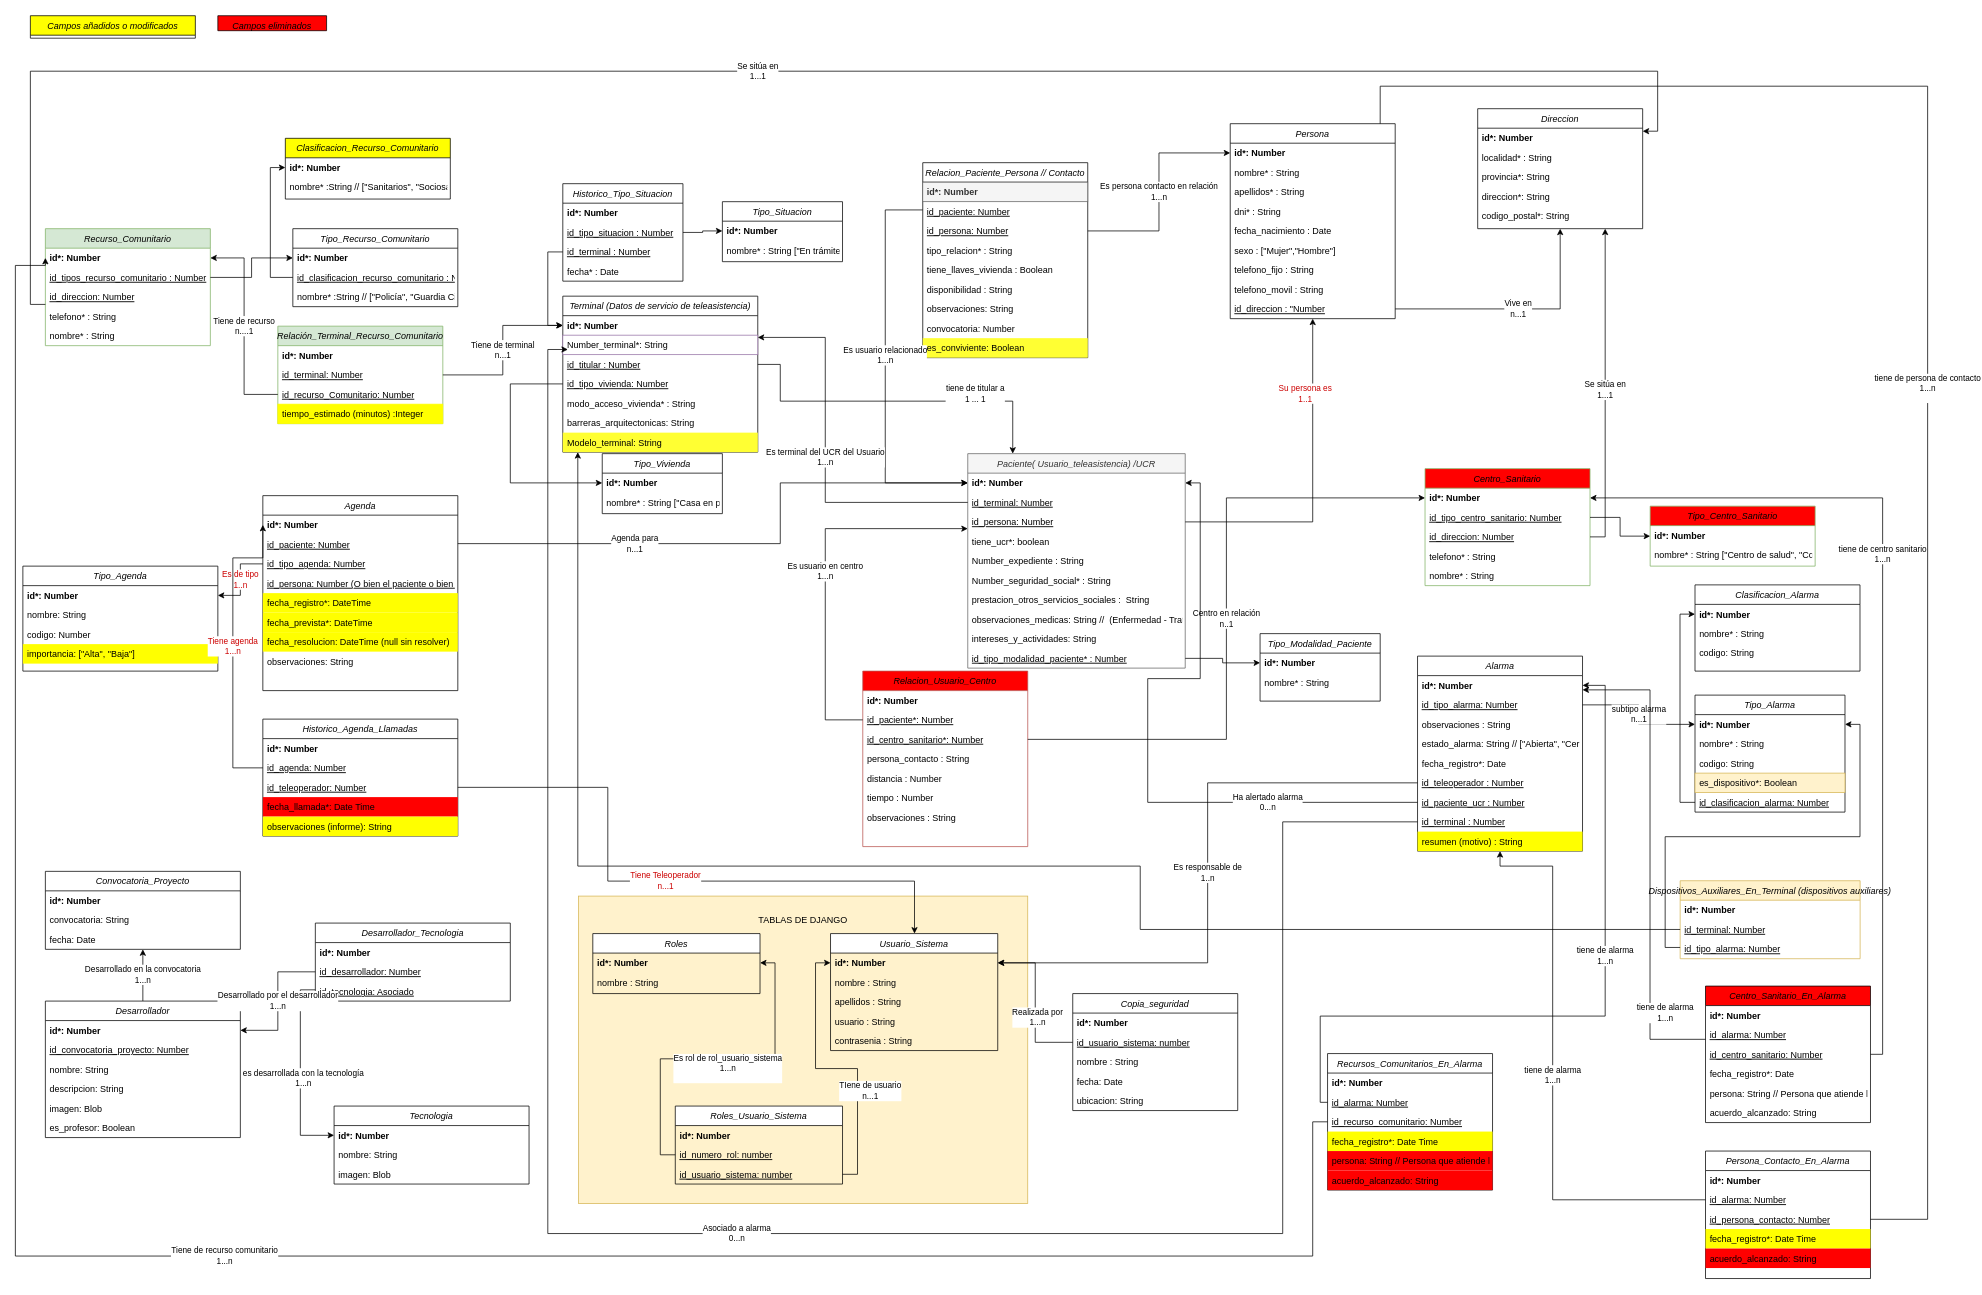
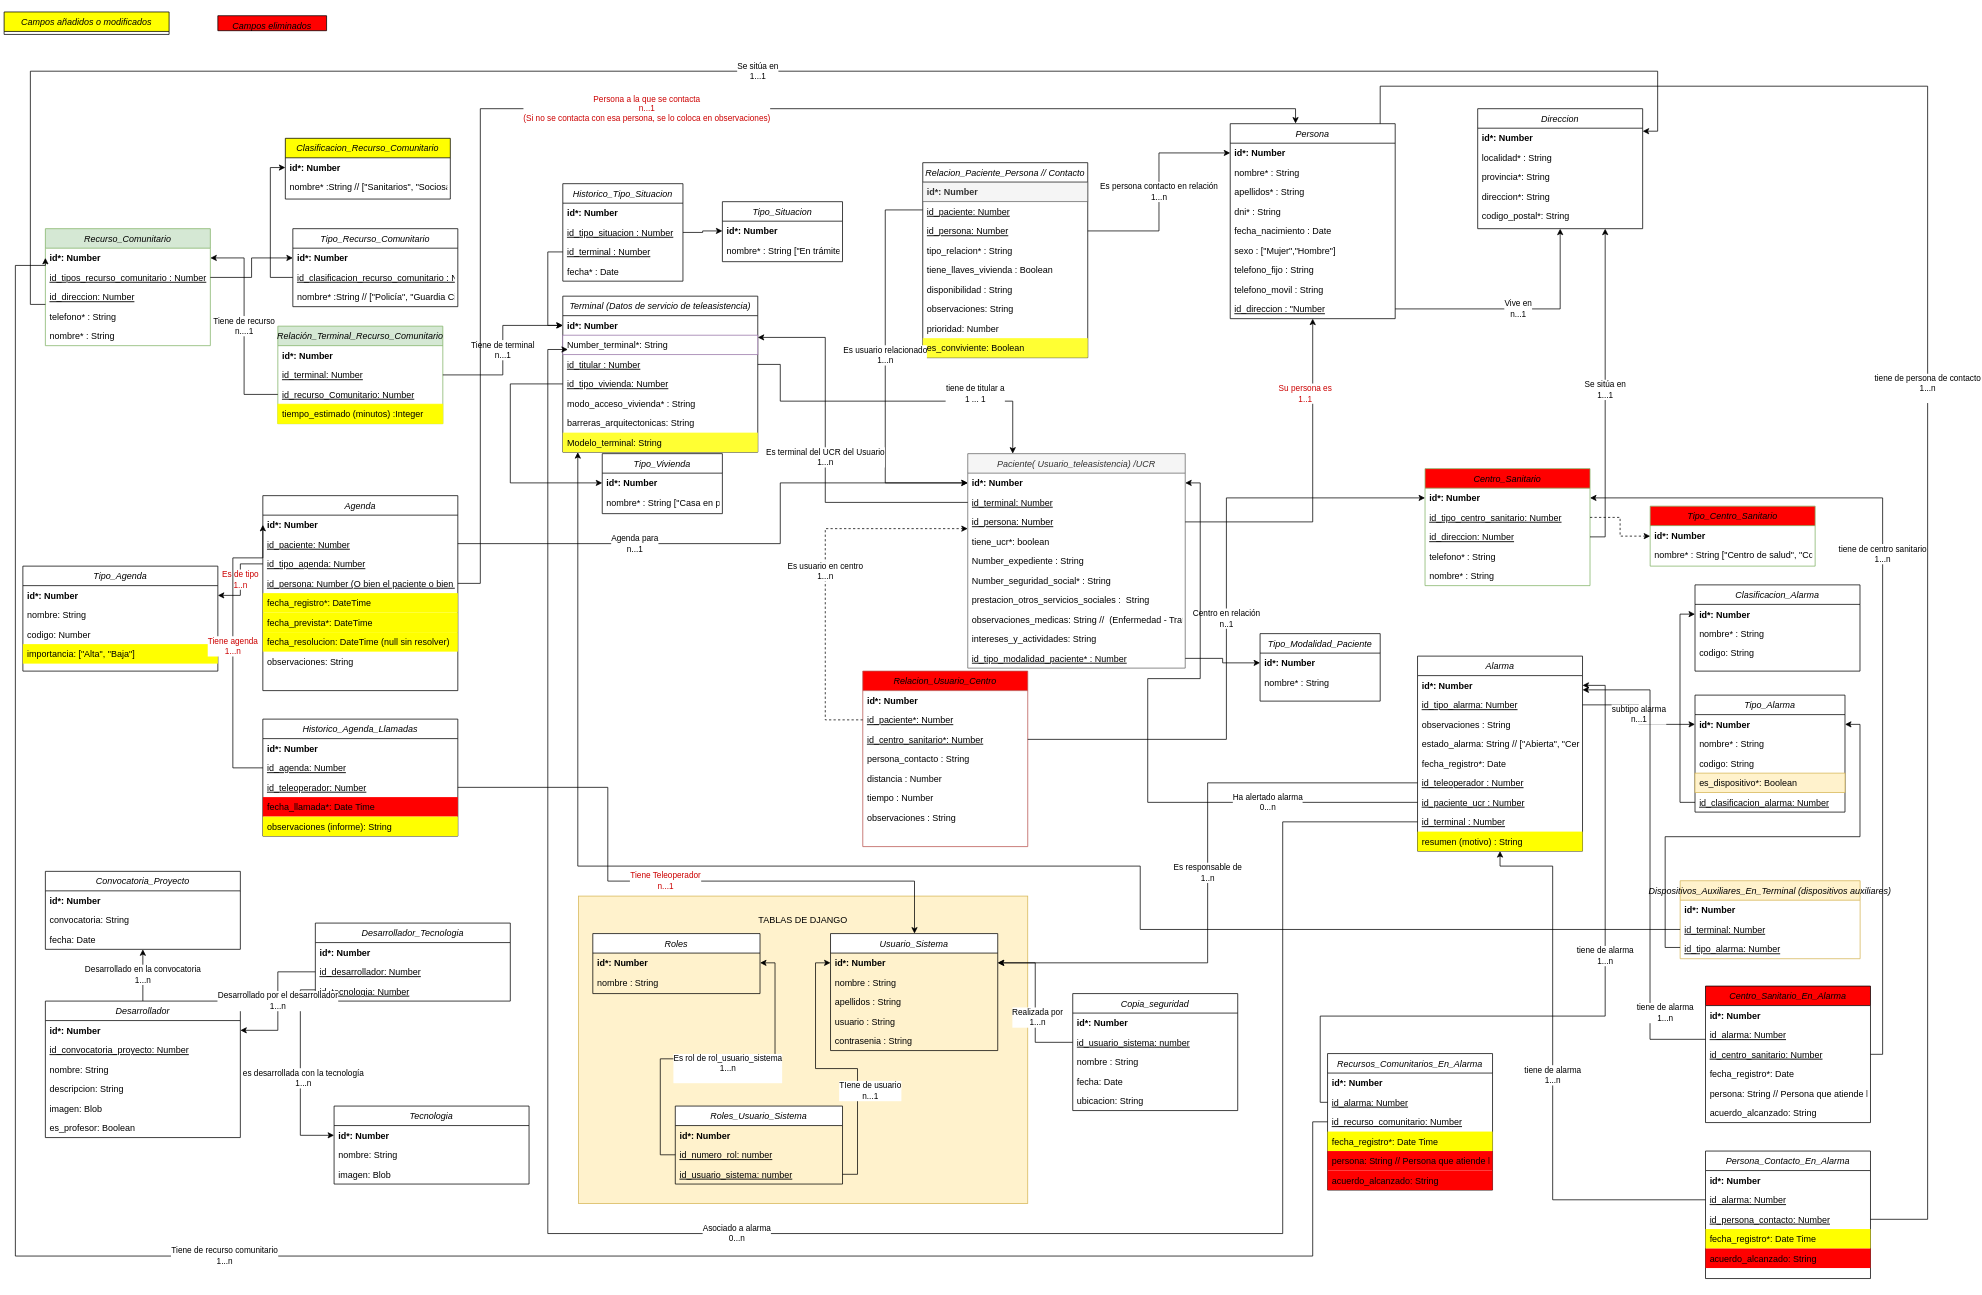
(113, 27) -> (87, 23)
(974, 329) -> (965, 329)
none -> (480, 335)
(1620, 523) -> (1620, 523)
(825, 668) -> (825, 668)
(370, 992) -> (367, 992)
